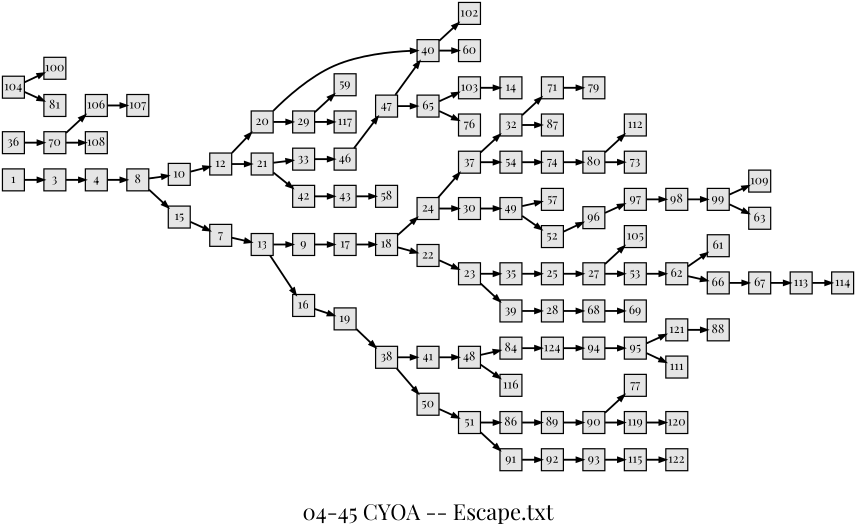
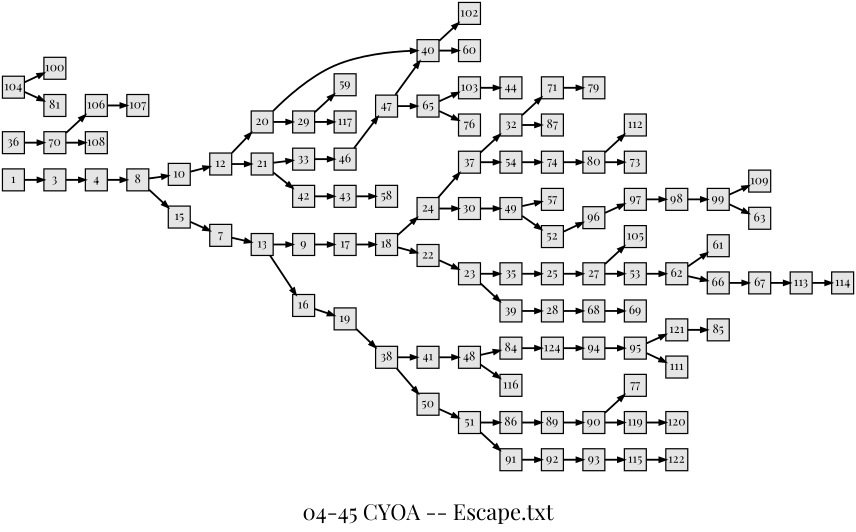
(511, 88) -> (511, 88)
(718, 330) -> (718, 330)
